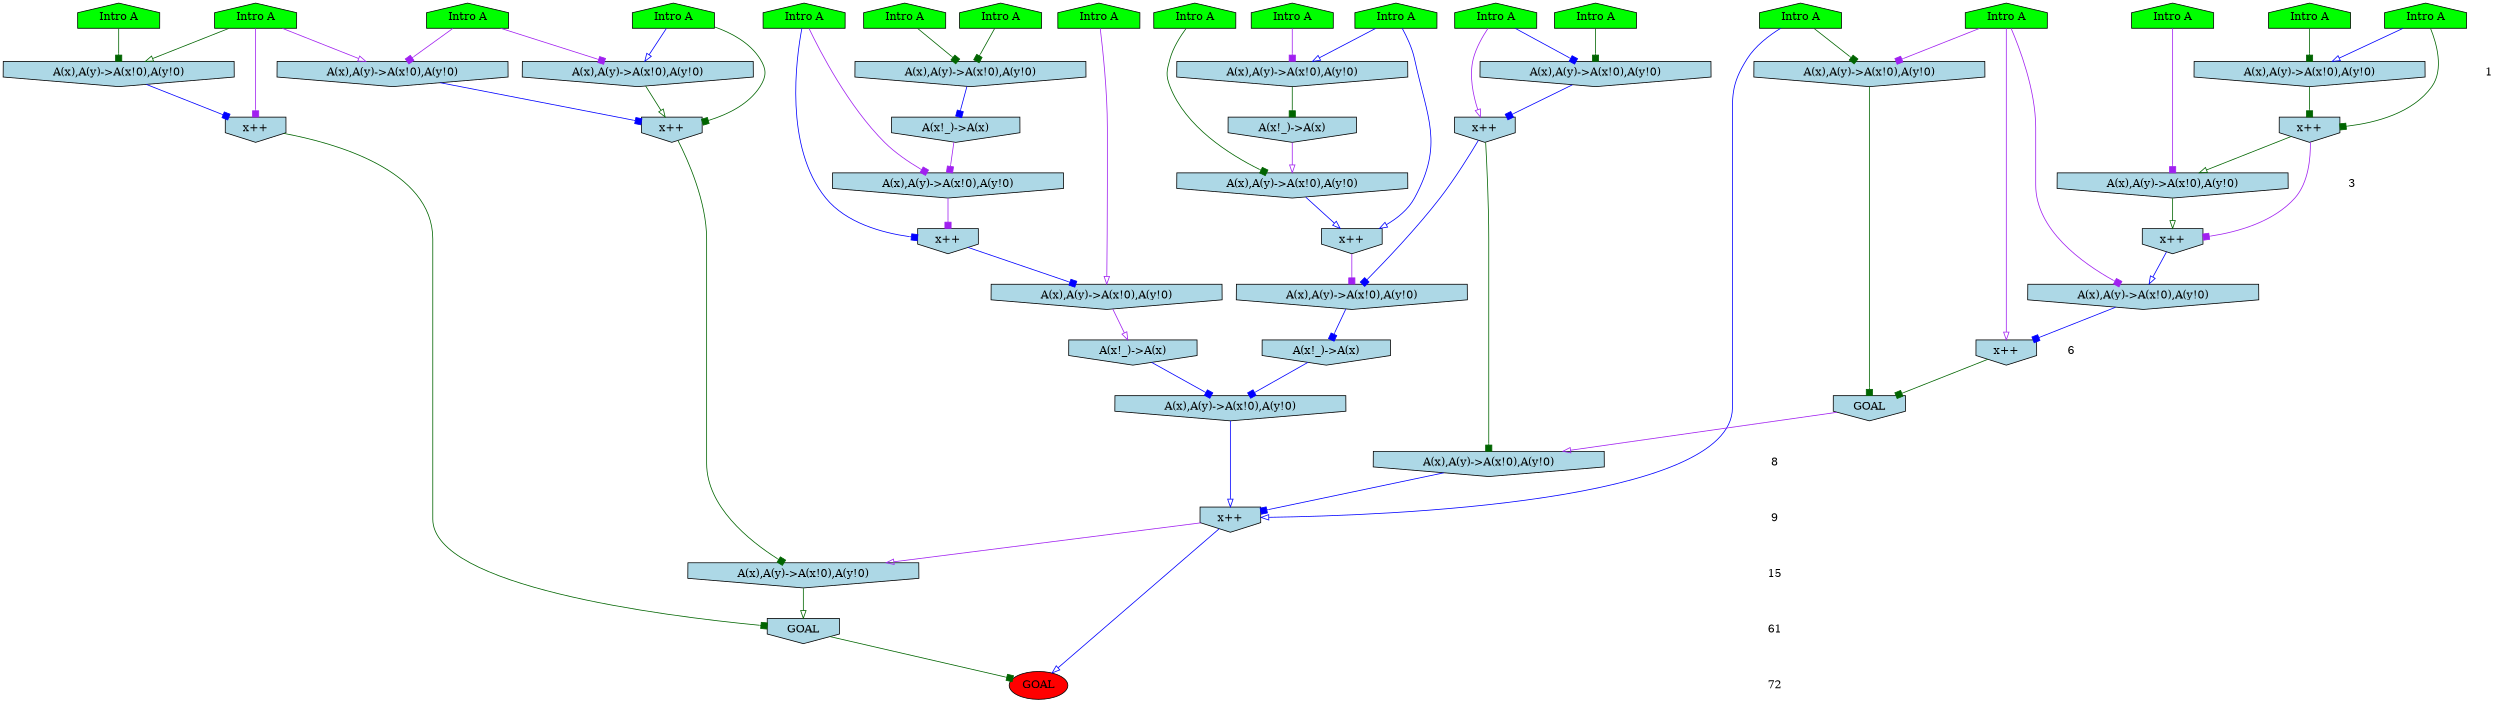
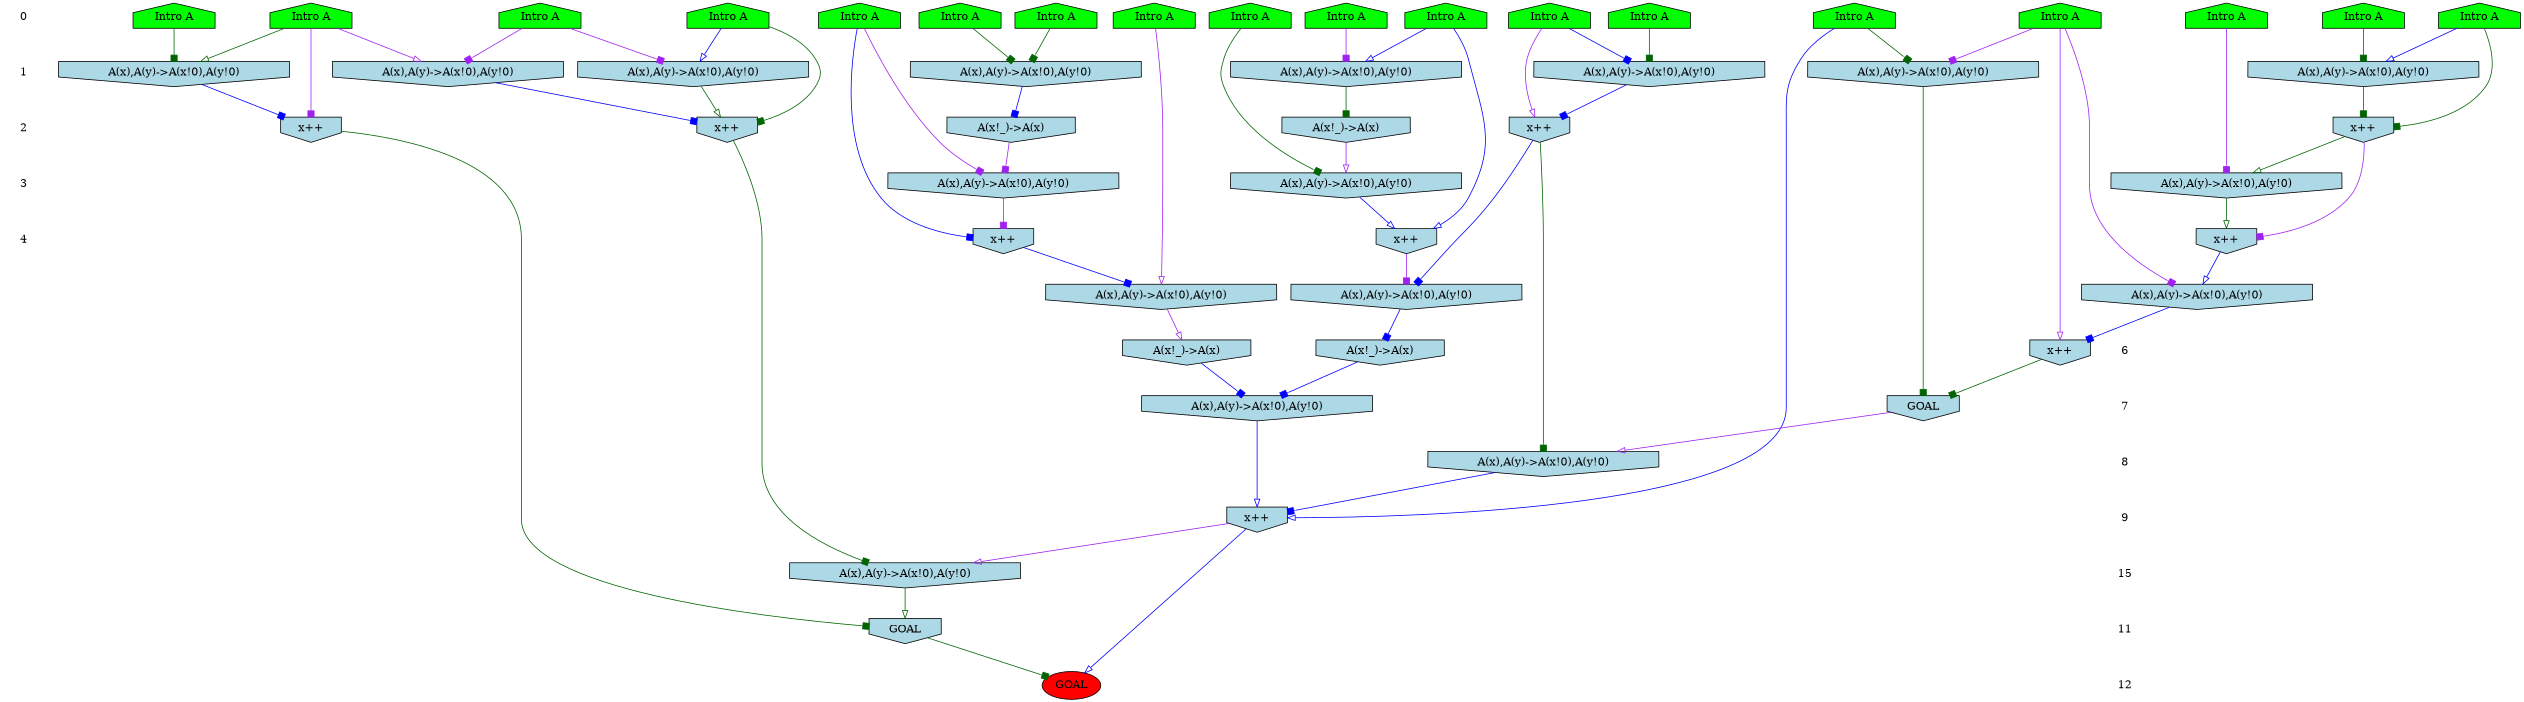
none -> (24, 17)
none -> (24, 128)
none -> (24, 240)
none -> (2125, 407)
(1775, 630) -> (2125, 630)
(1775, 685) -> (2125, 685)
